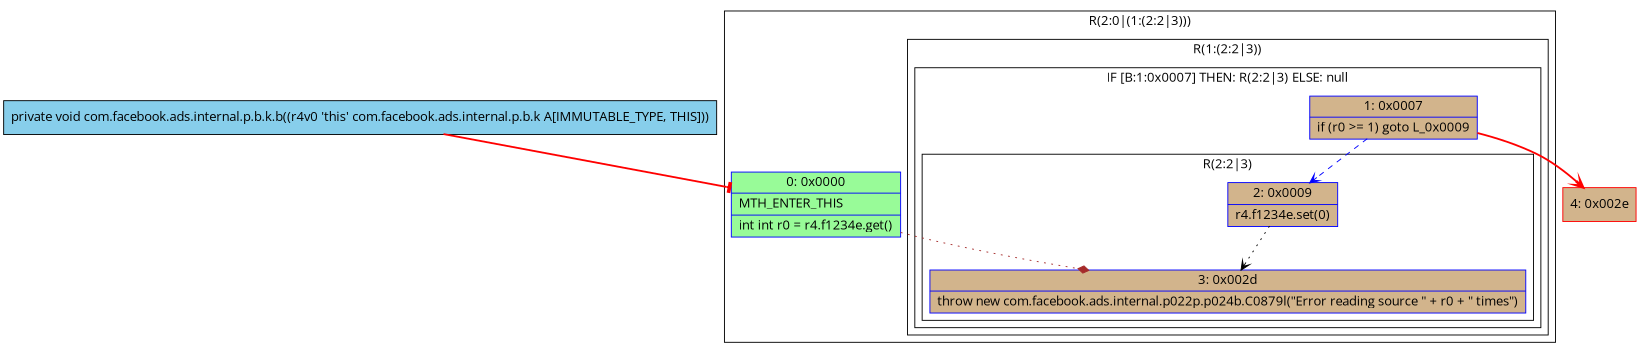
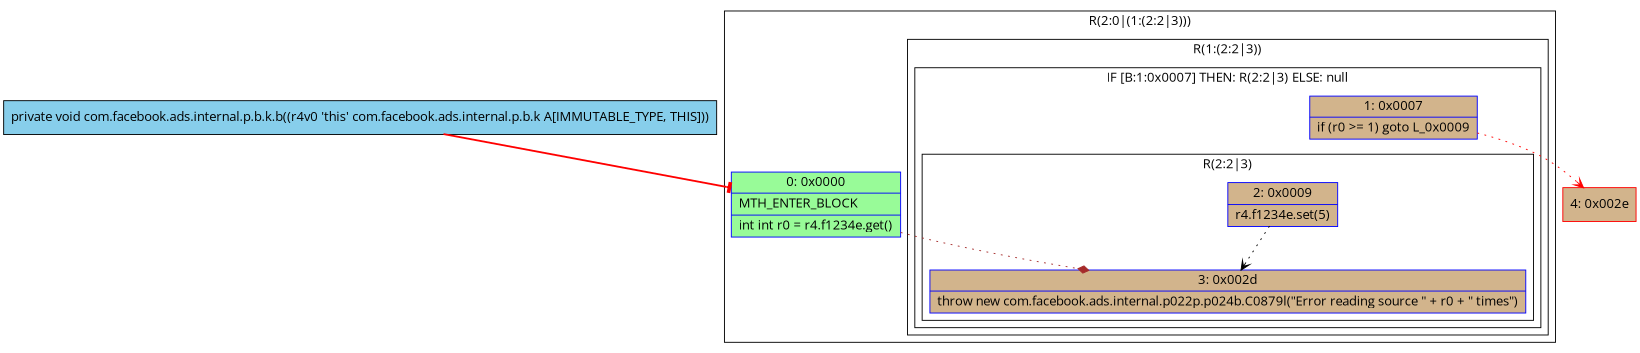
(1523, 148) -> (1523, 148)
(1340, 160) -> none
(791, 204) -> (798, 204)
(1283, 215) -> (1283, 215)
